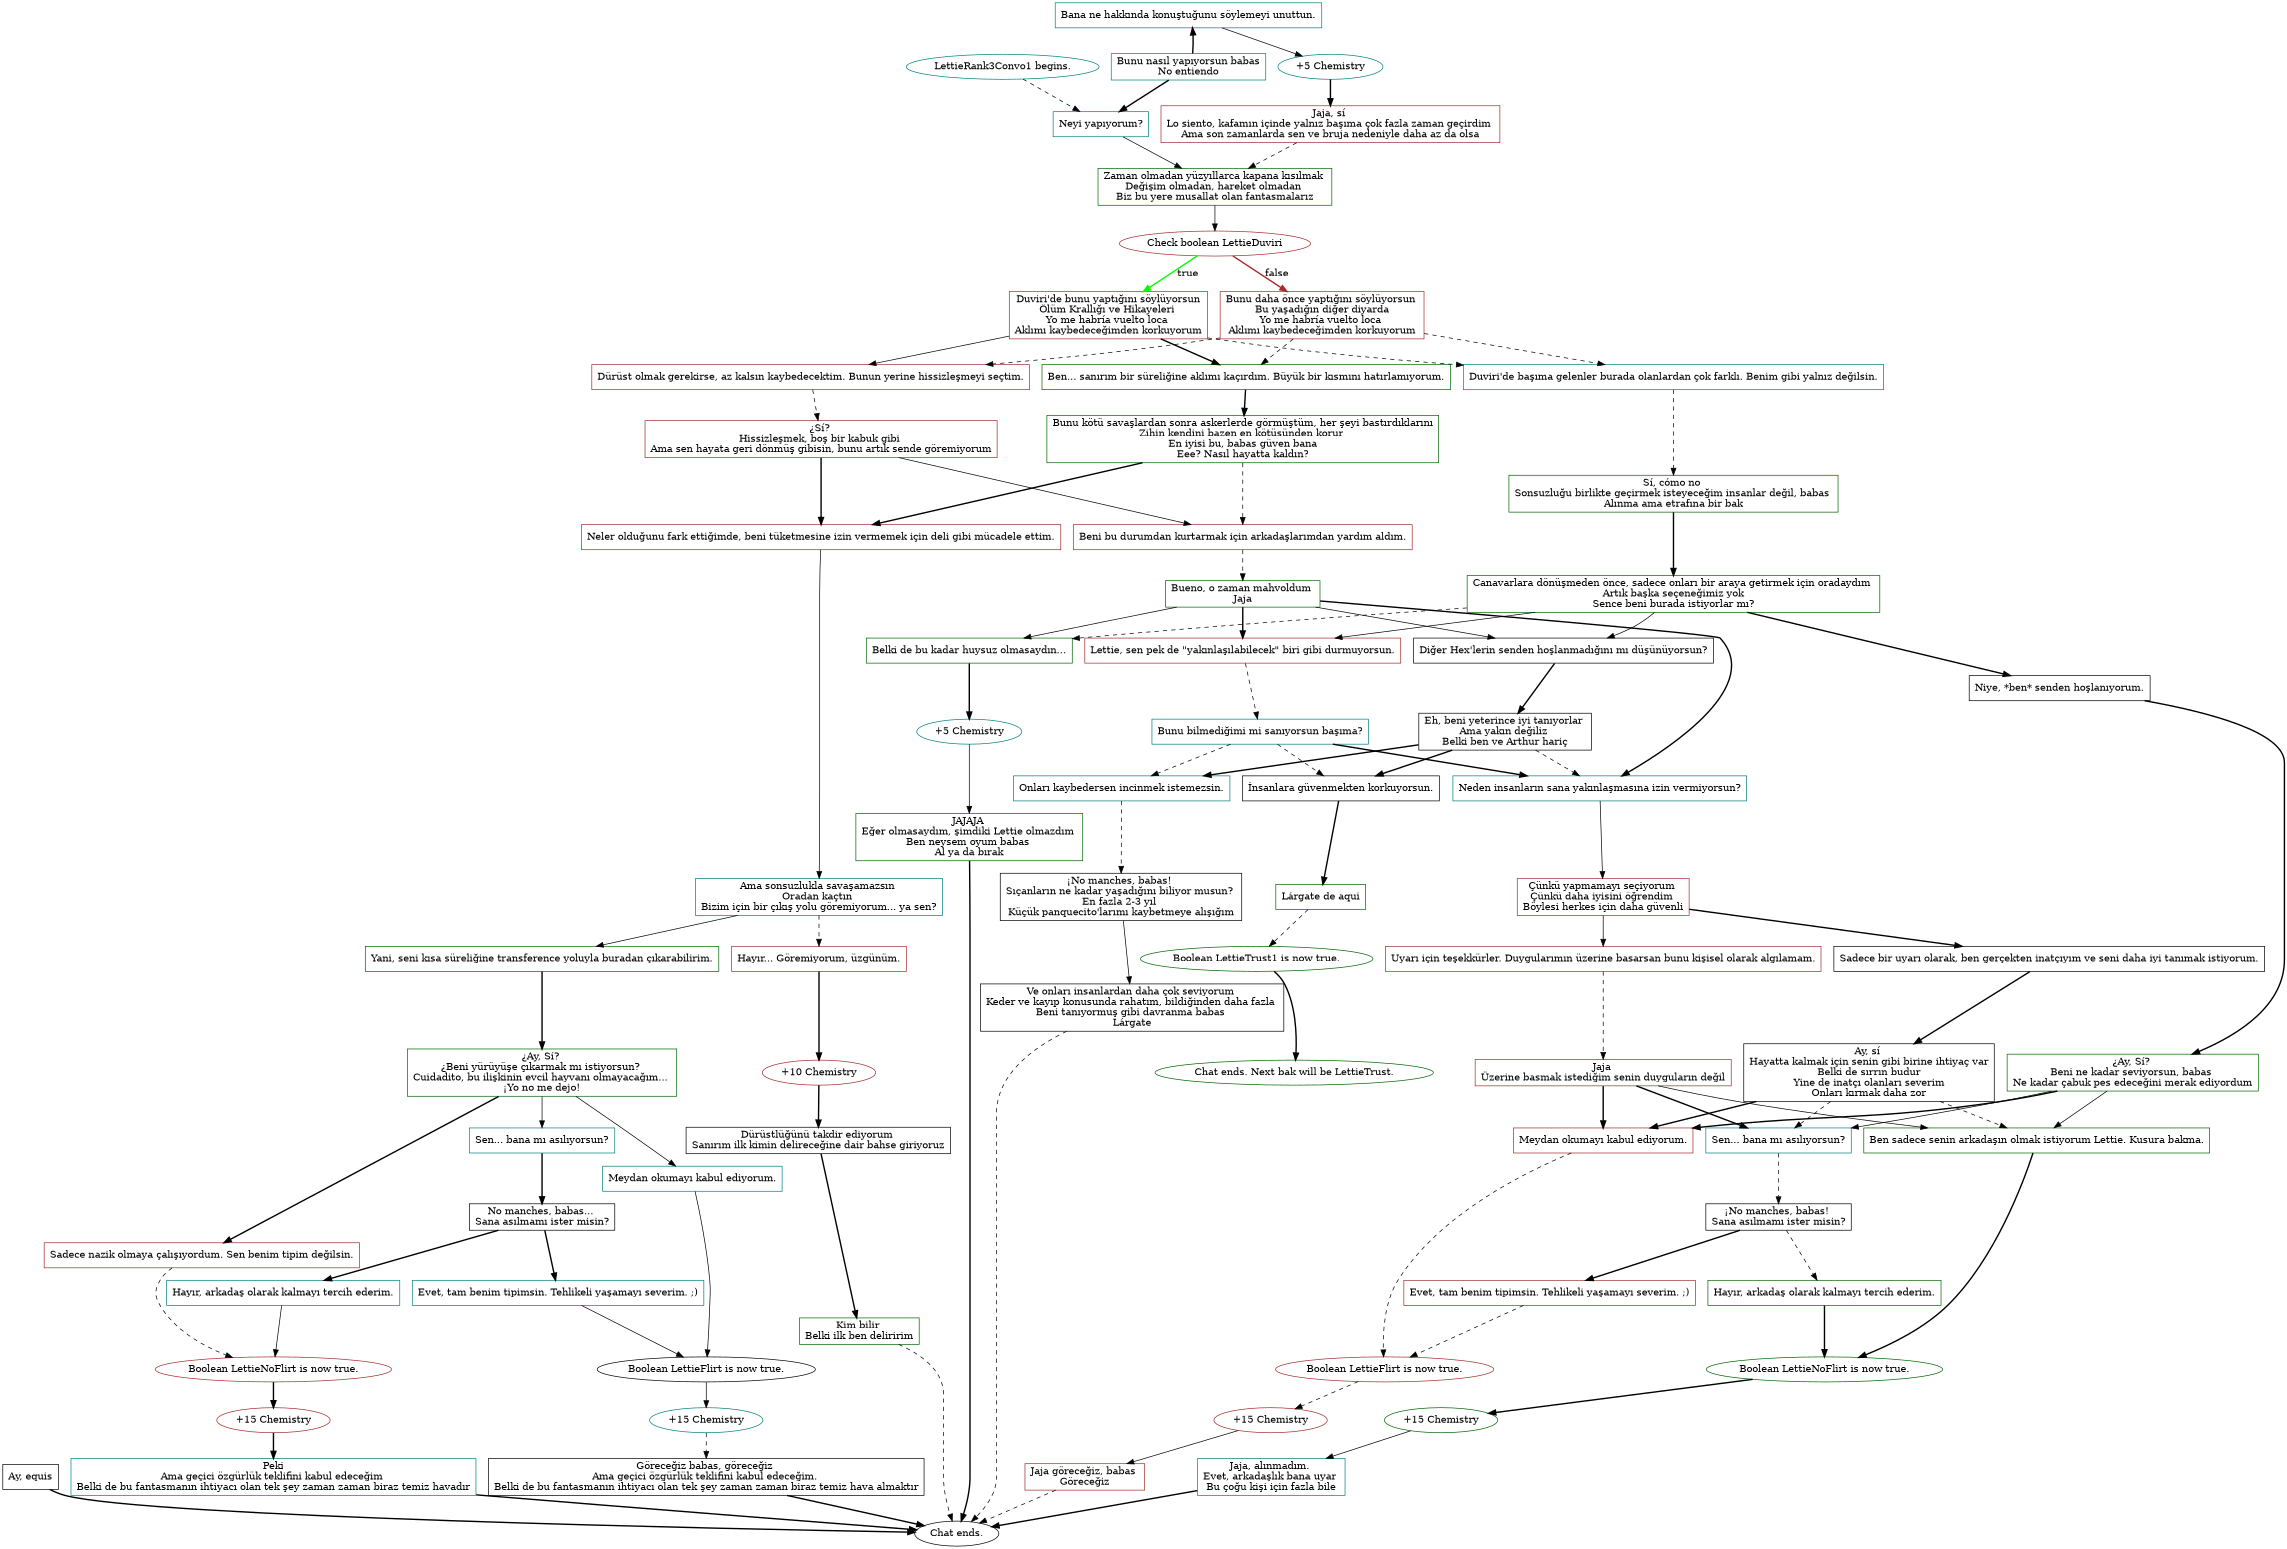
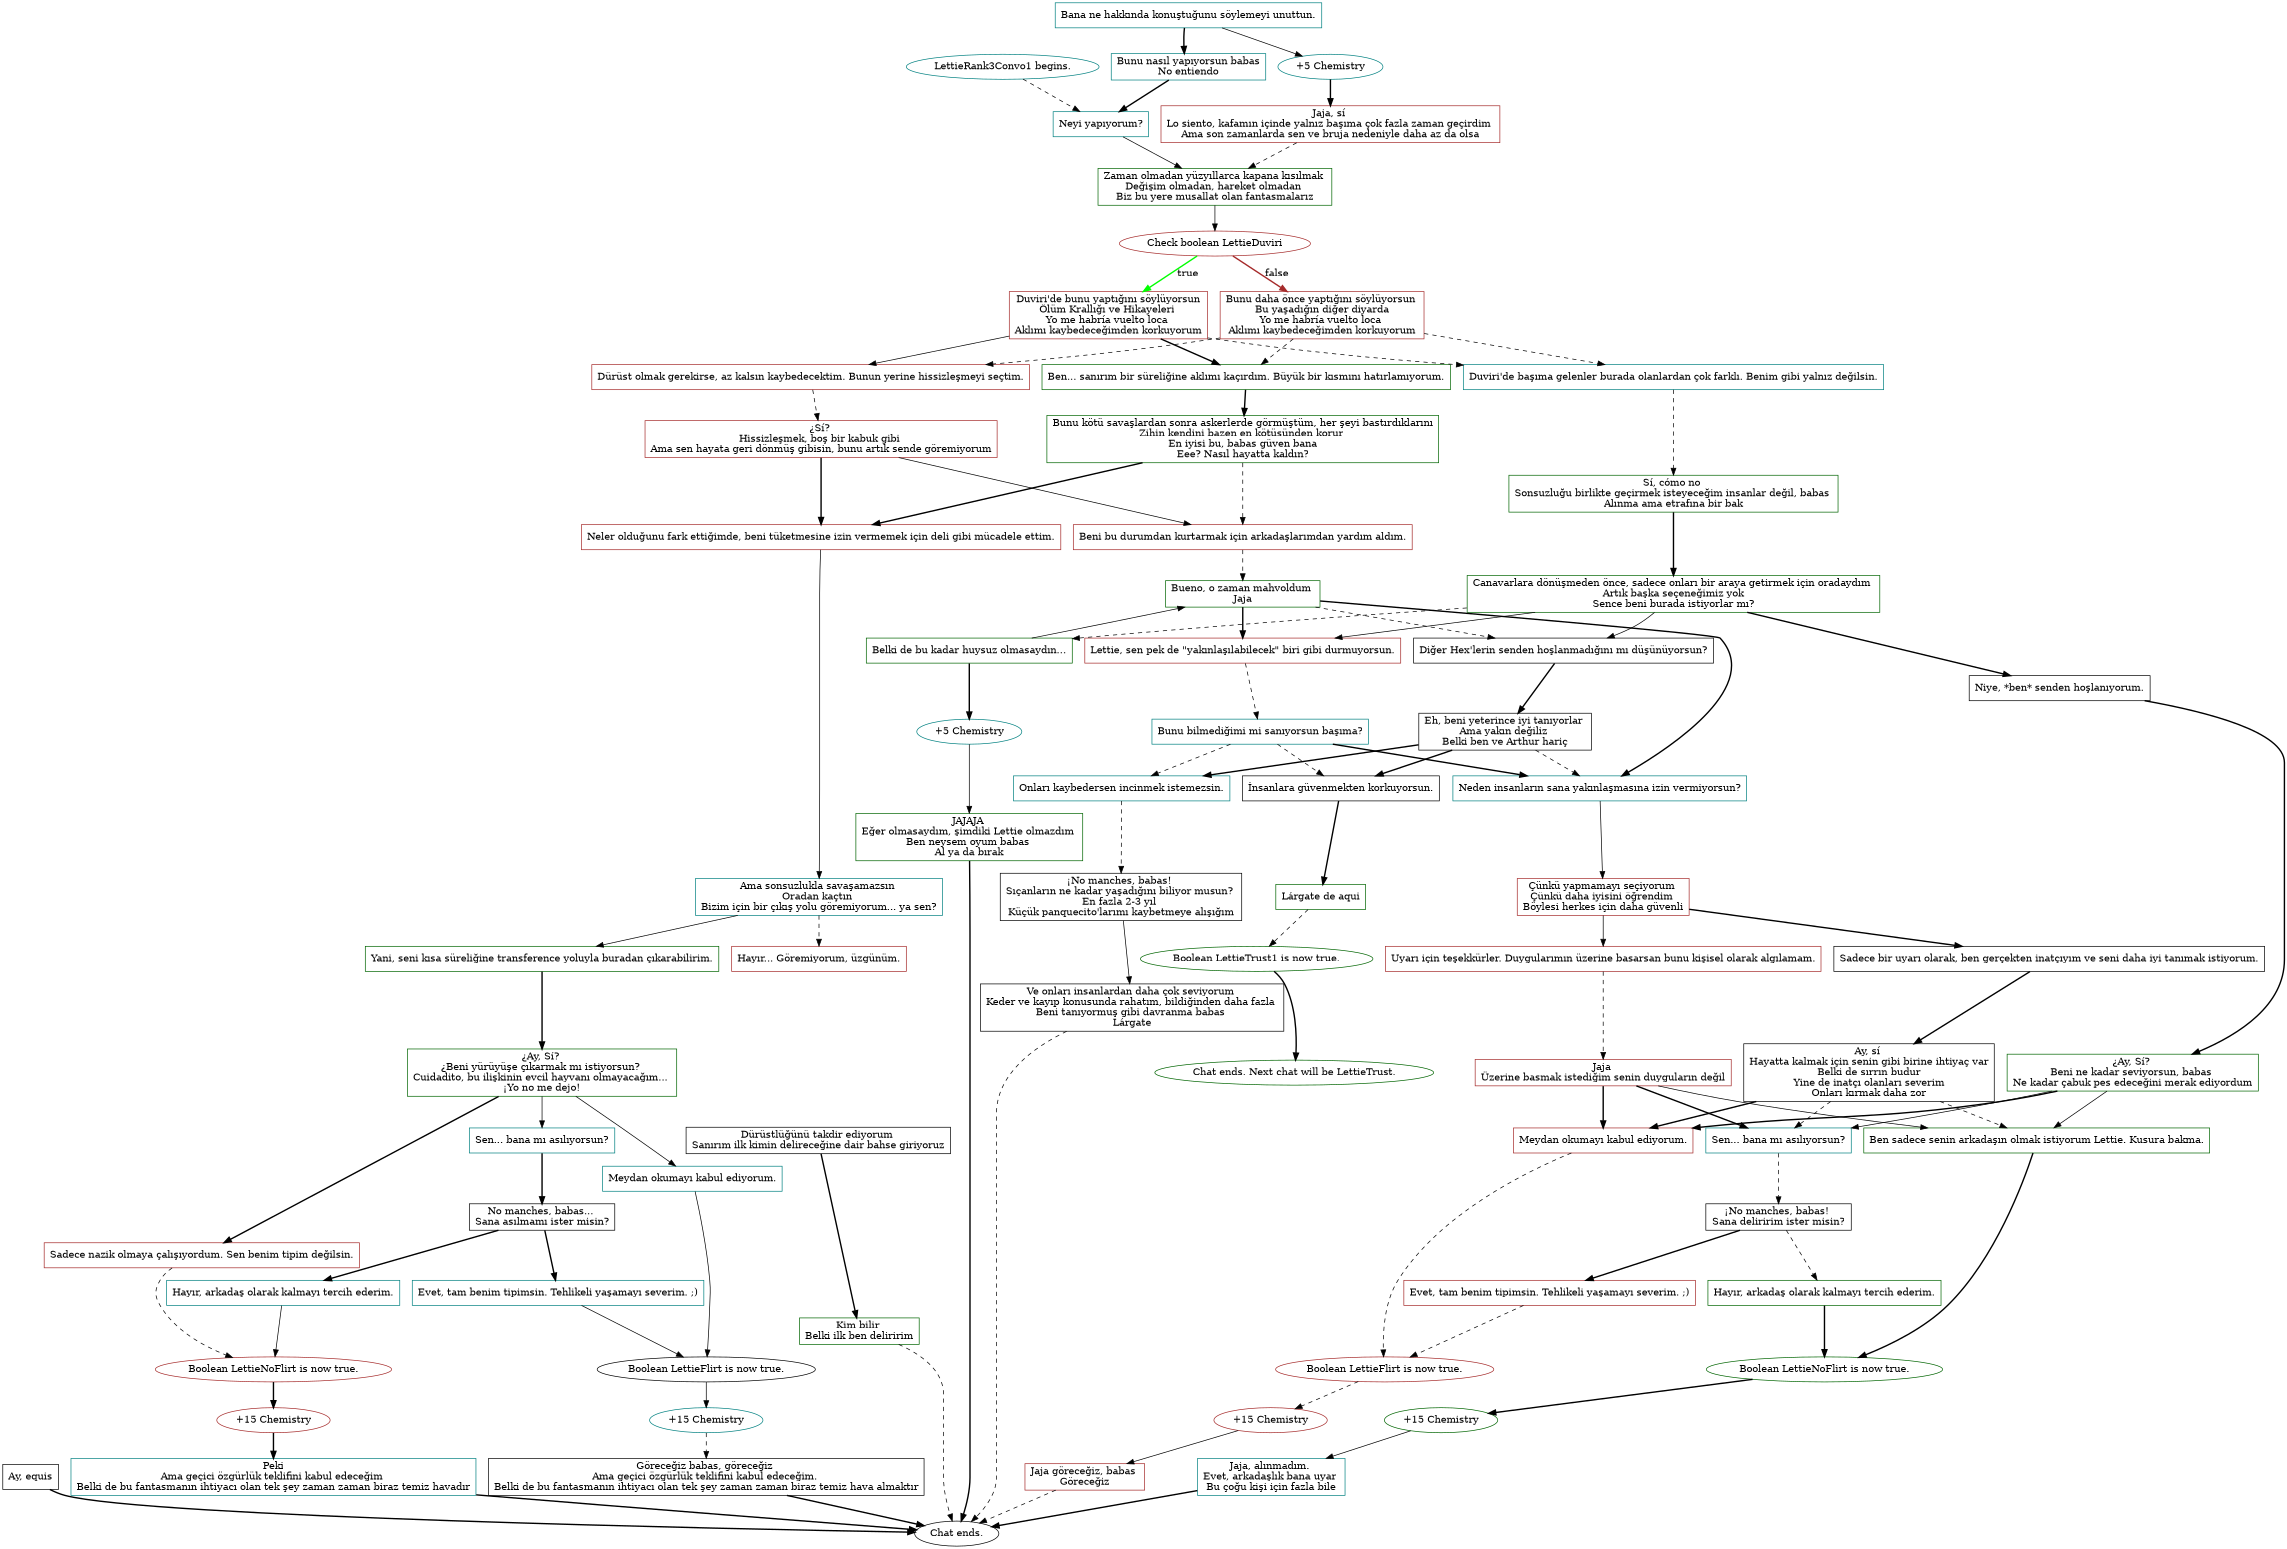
(1193, 44) -> (1184, 37)
(1104, 622) -> (1105, 623)
(1402, 622) -> (1402, 622)
(819, 1073) -> none
(1294, 1073) -> (1294, 1073)
(1779, 1217) -> (1779, 1217)
